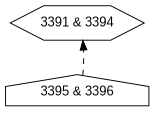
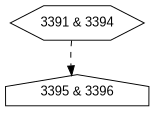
(84, 63) -> (71, 53)
